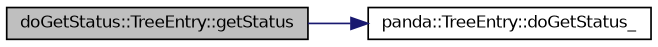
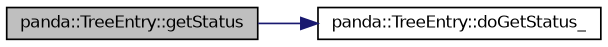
(157, 23) -> (132, 23)
